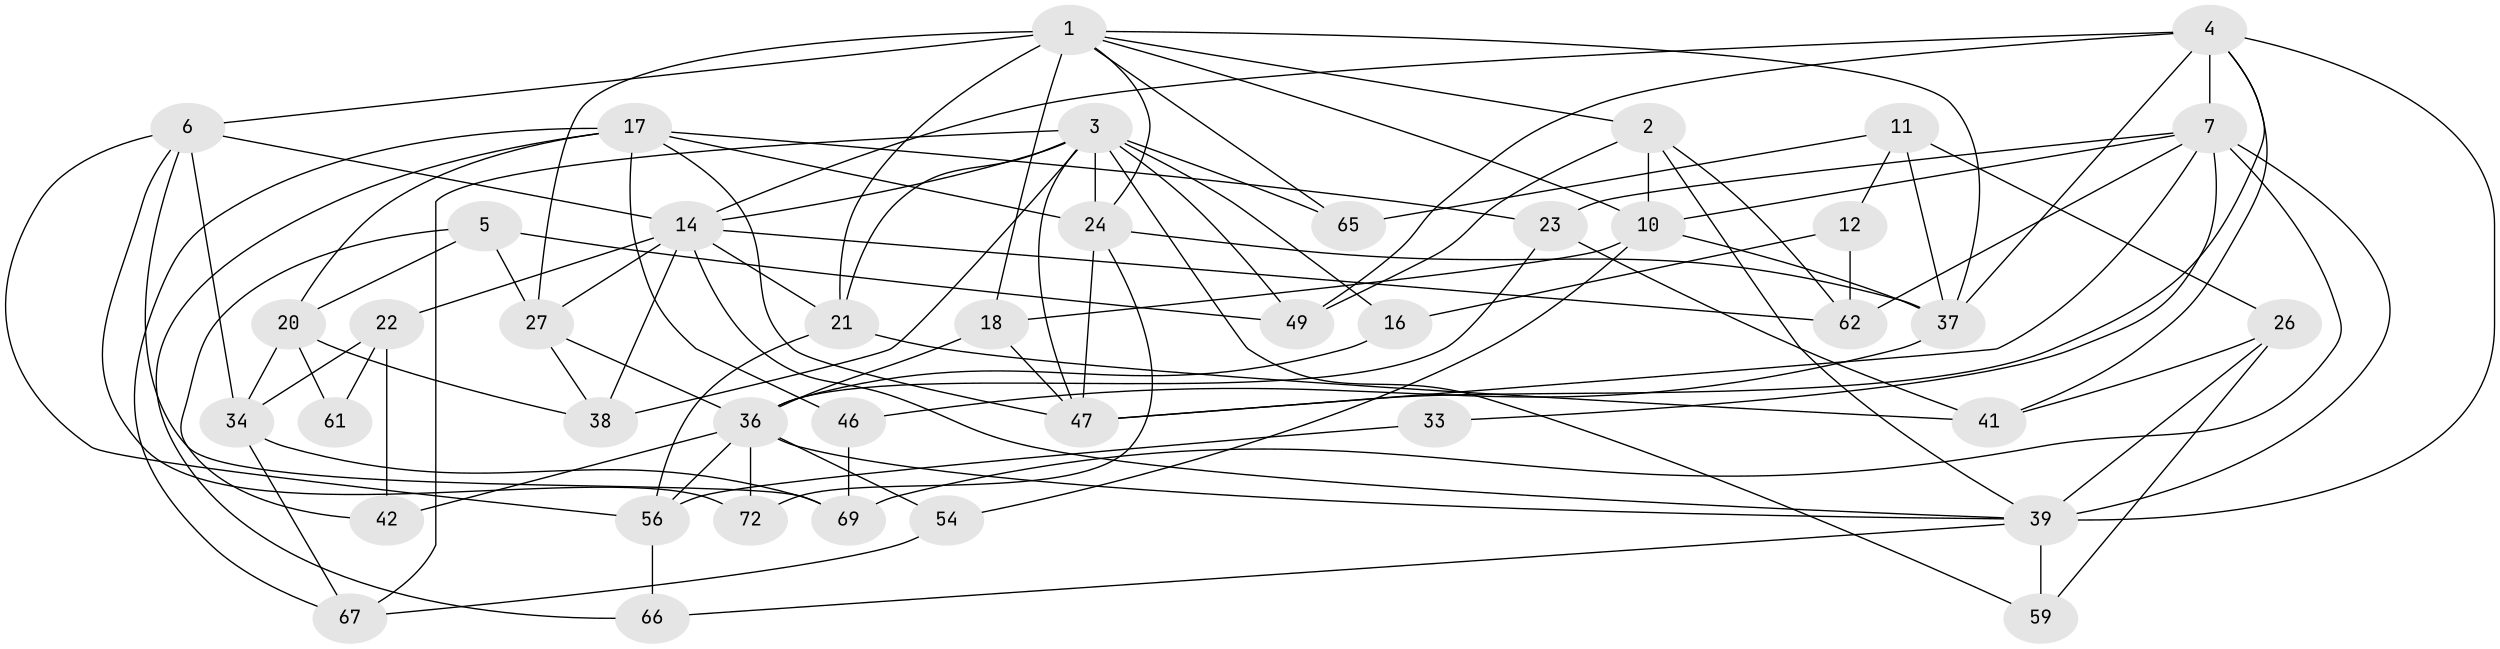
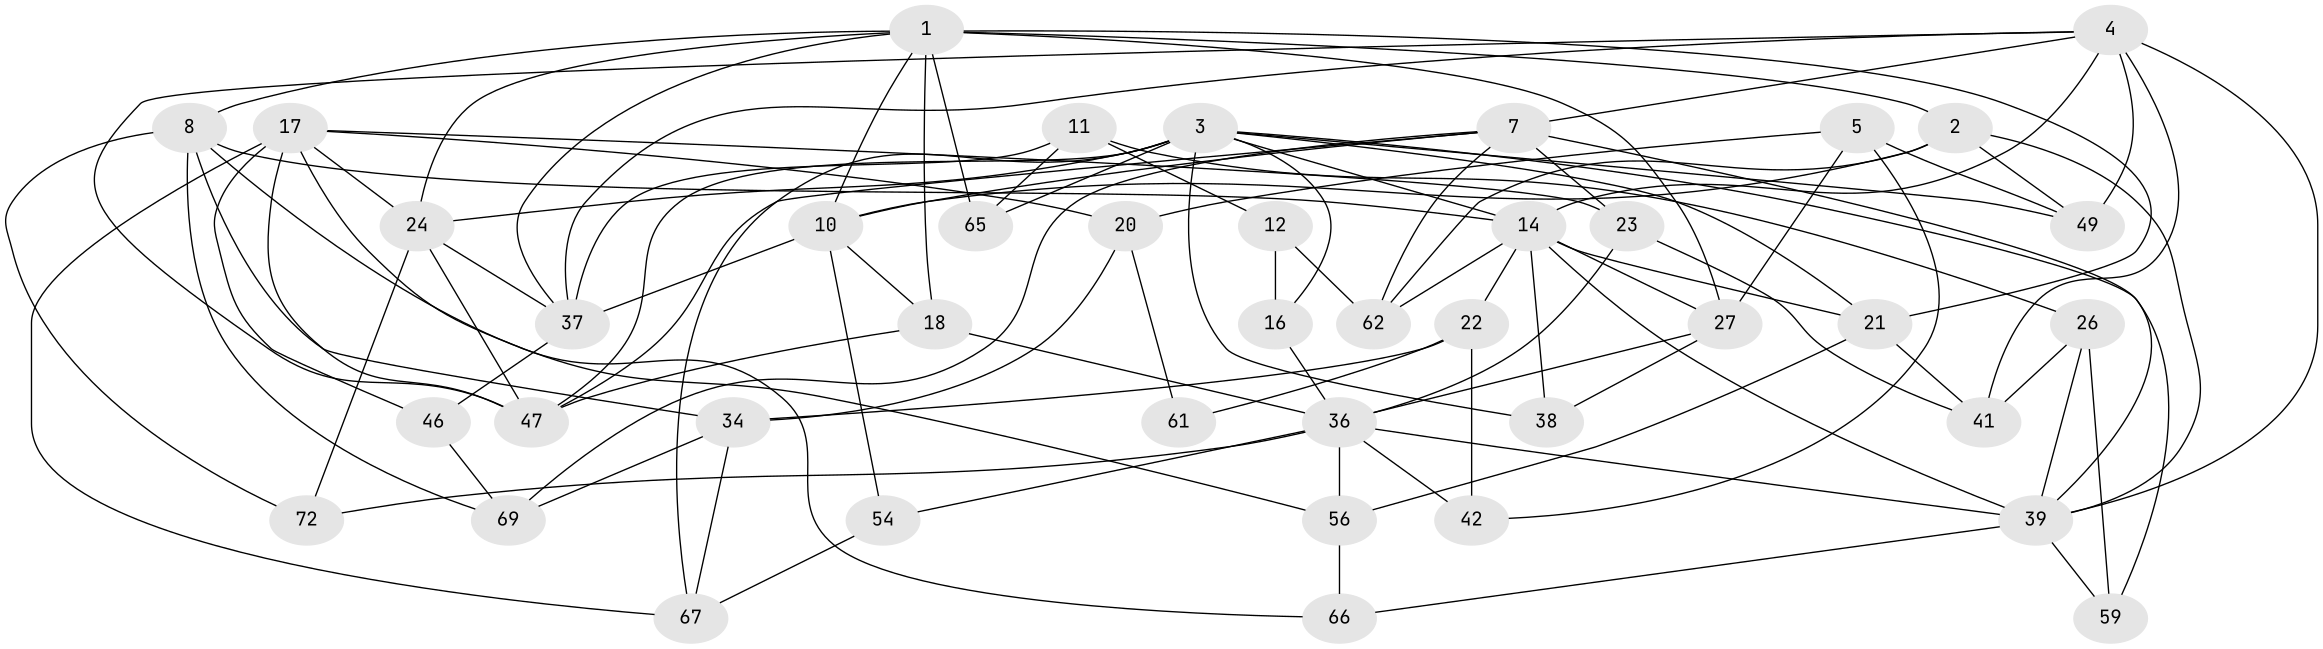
(188, 128) -> (190, 128)
(446, 383) -> none
(1435, 422) -> none
